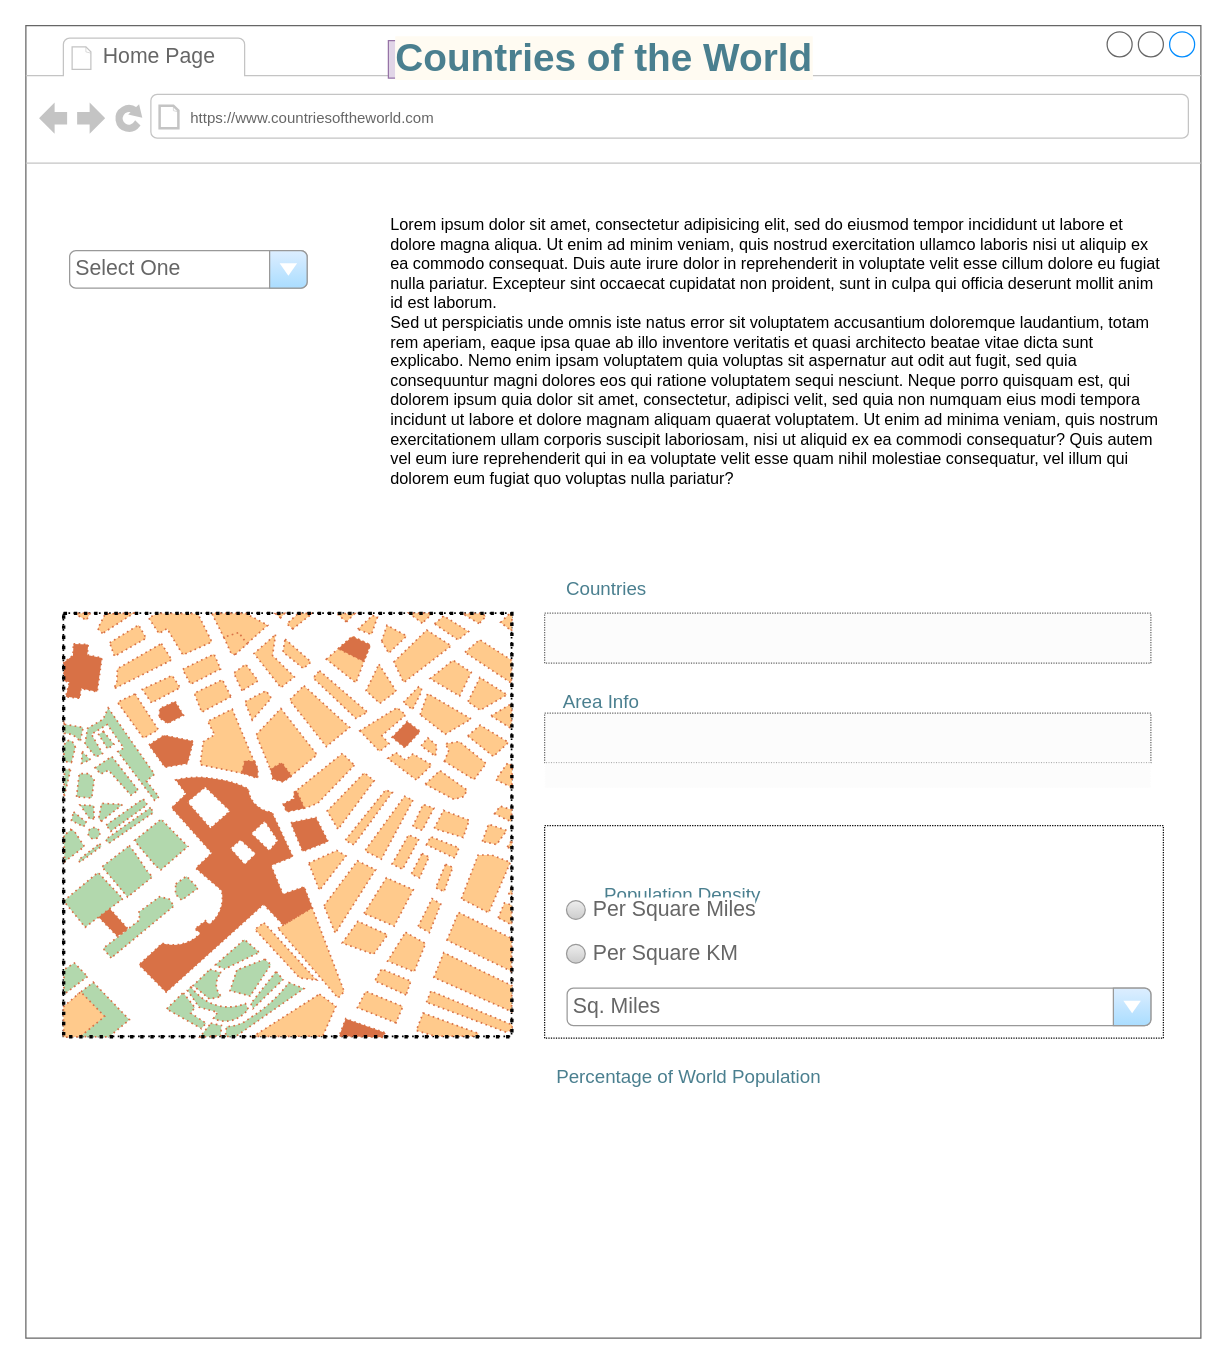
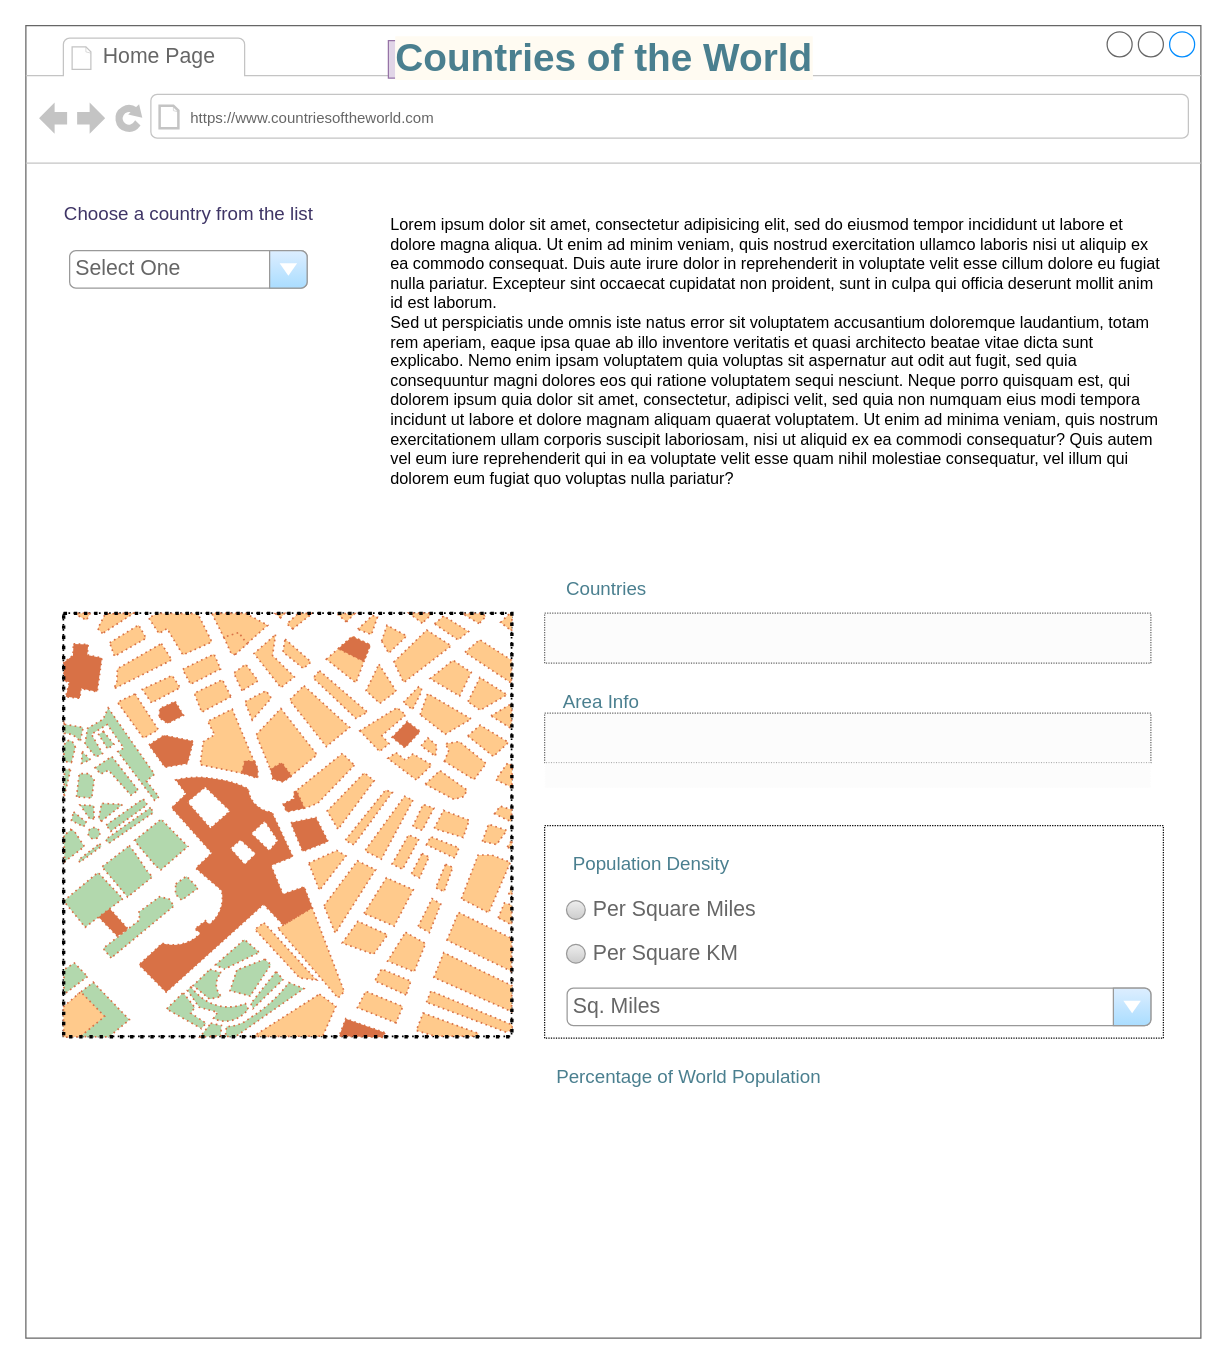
none -> (188, 213)
(682, 894) -> (651, 863)
